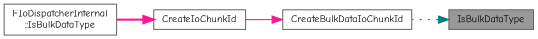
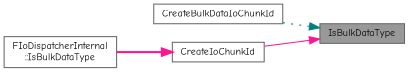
(259, 20) -> (287, 43)
